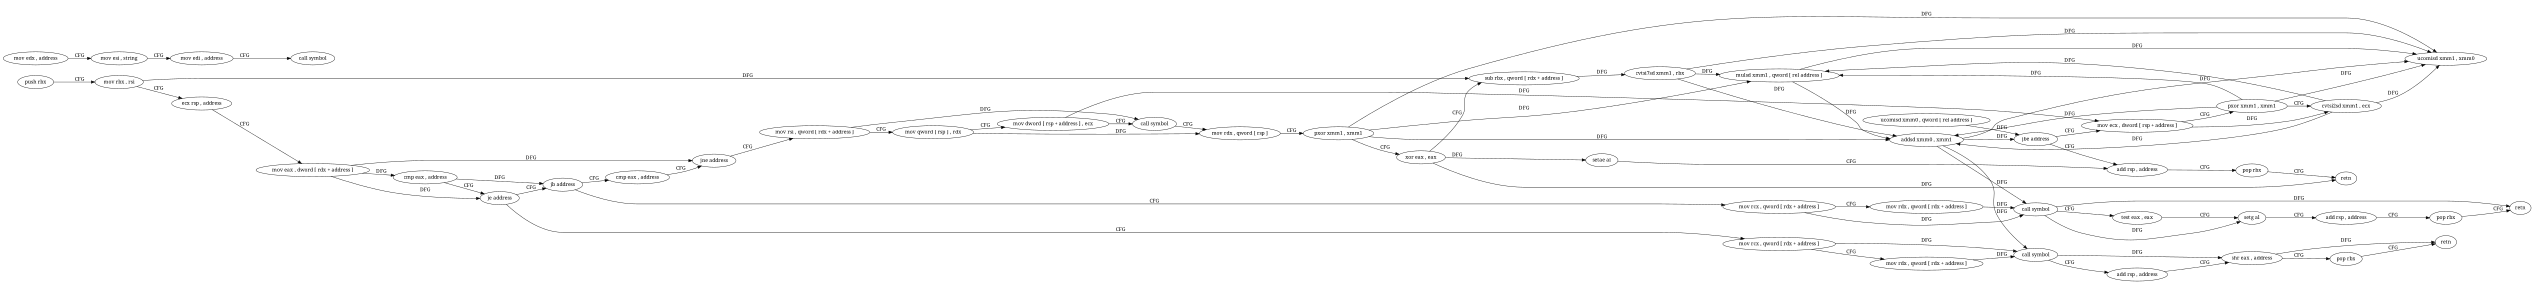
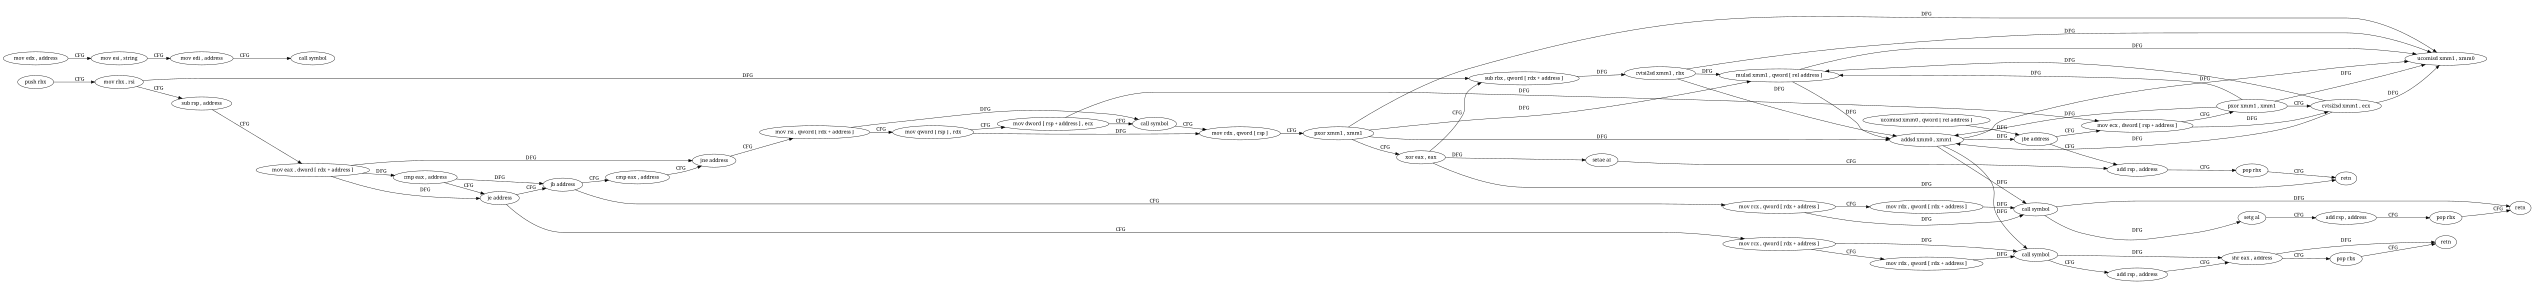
(1660, 73) -> (1660, 73)
(202, 104) -> (202, 104)
(2137, 218) -> none
